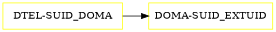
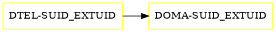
(63, 16) -> (63, 16)
